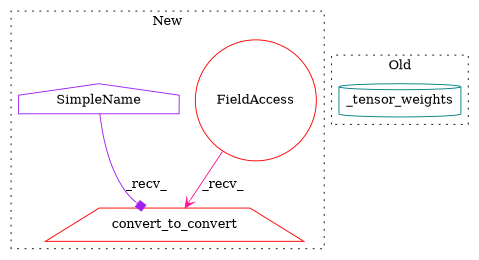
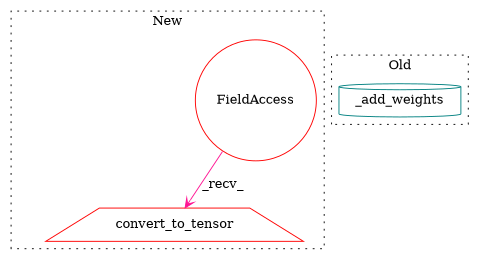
(99, 100) -> none
(400, 100) -> (400, 100)
(175, 225) -> (175, 225)
